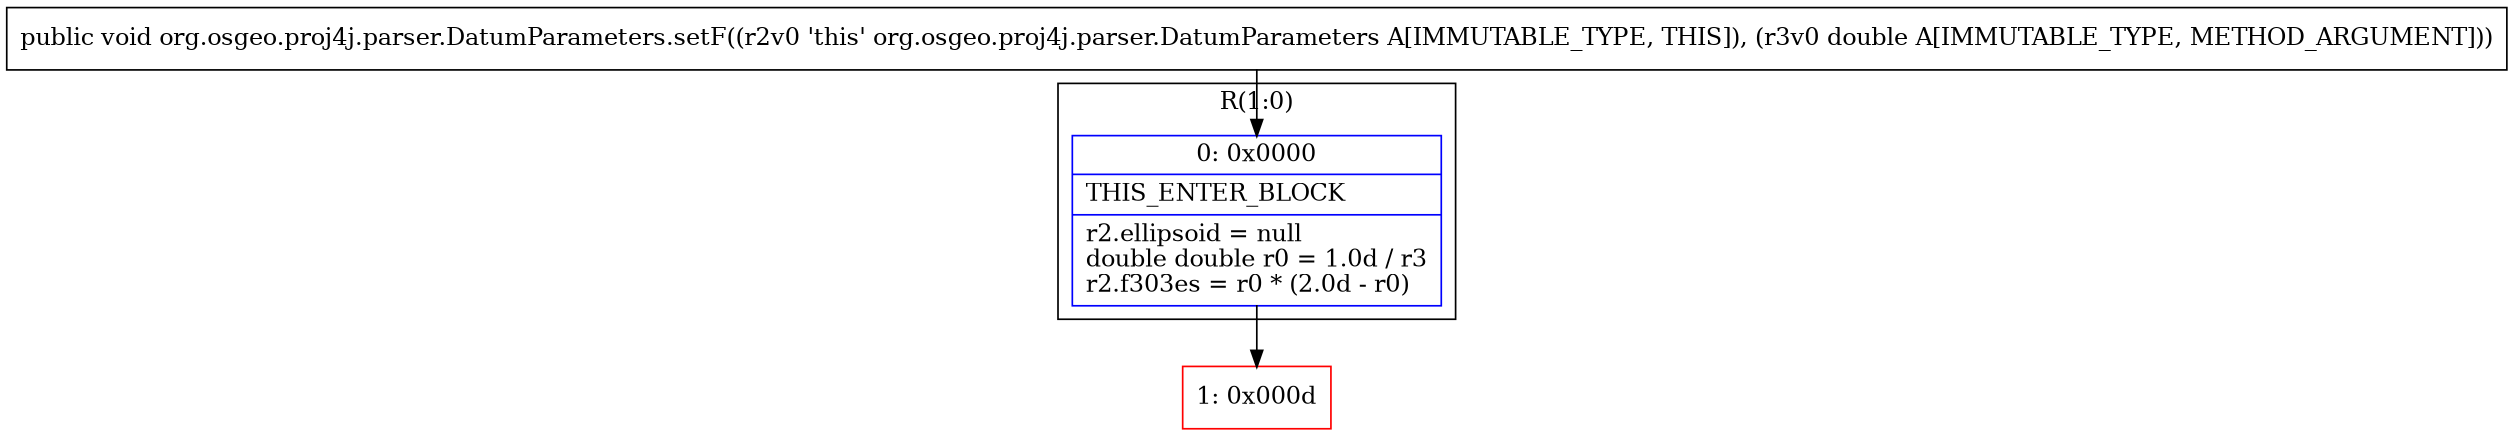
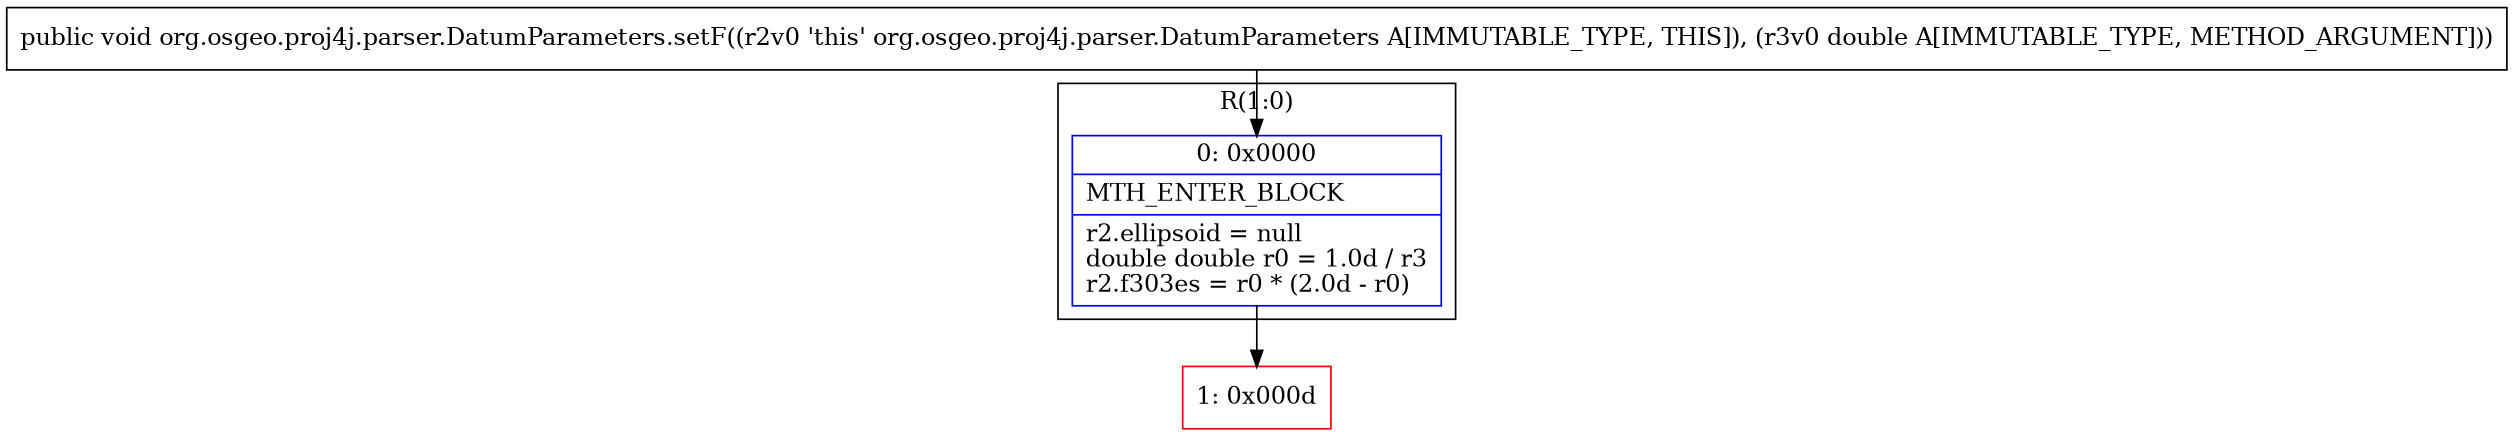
(1216, 194) -> (1216, 194)
